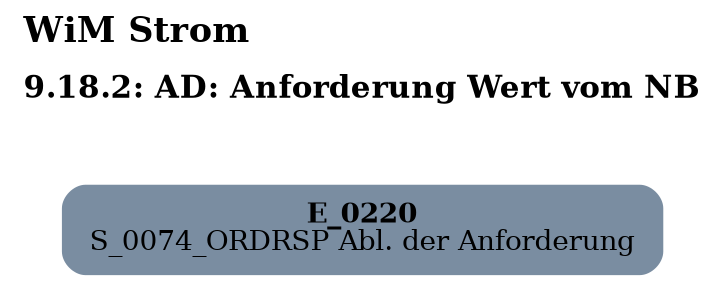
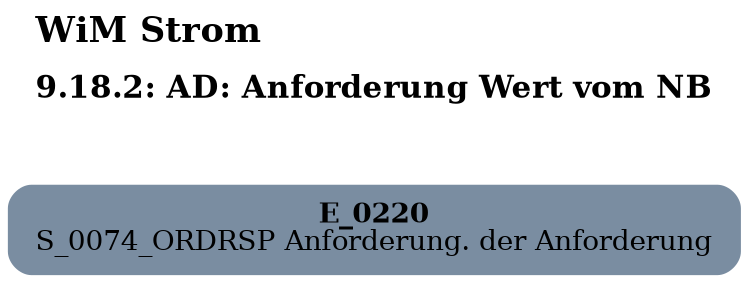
(363, 242) -> (374, 242)
